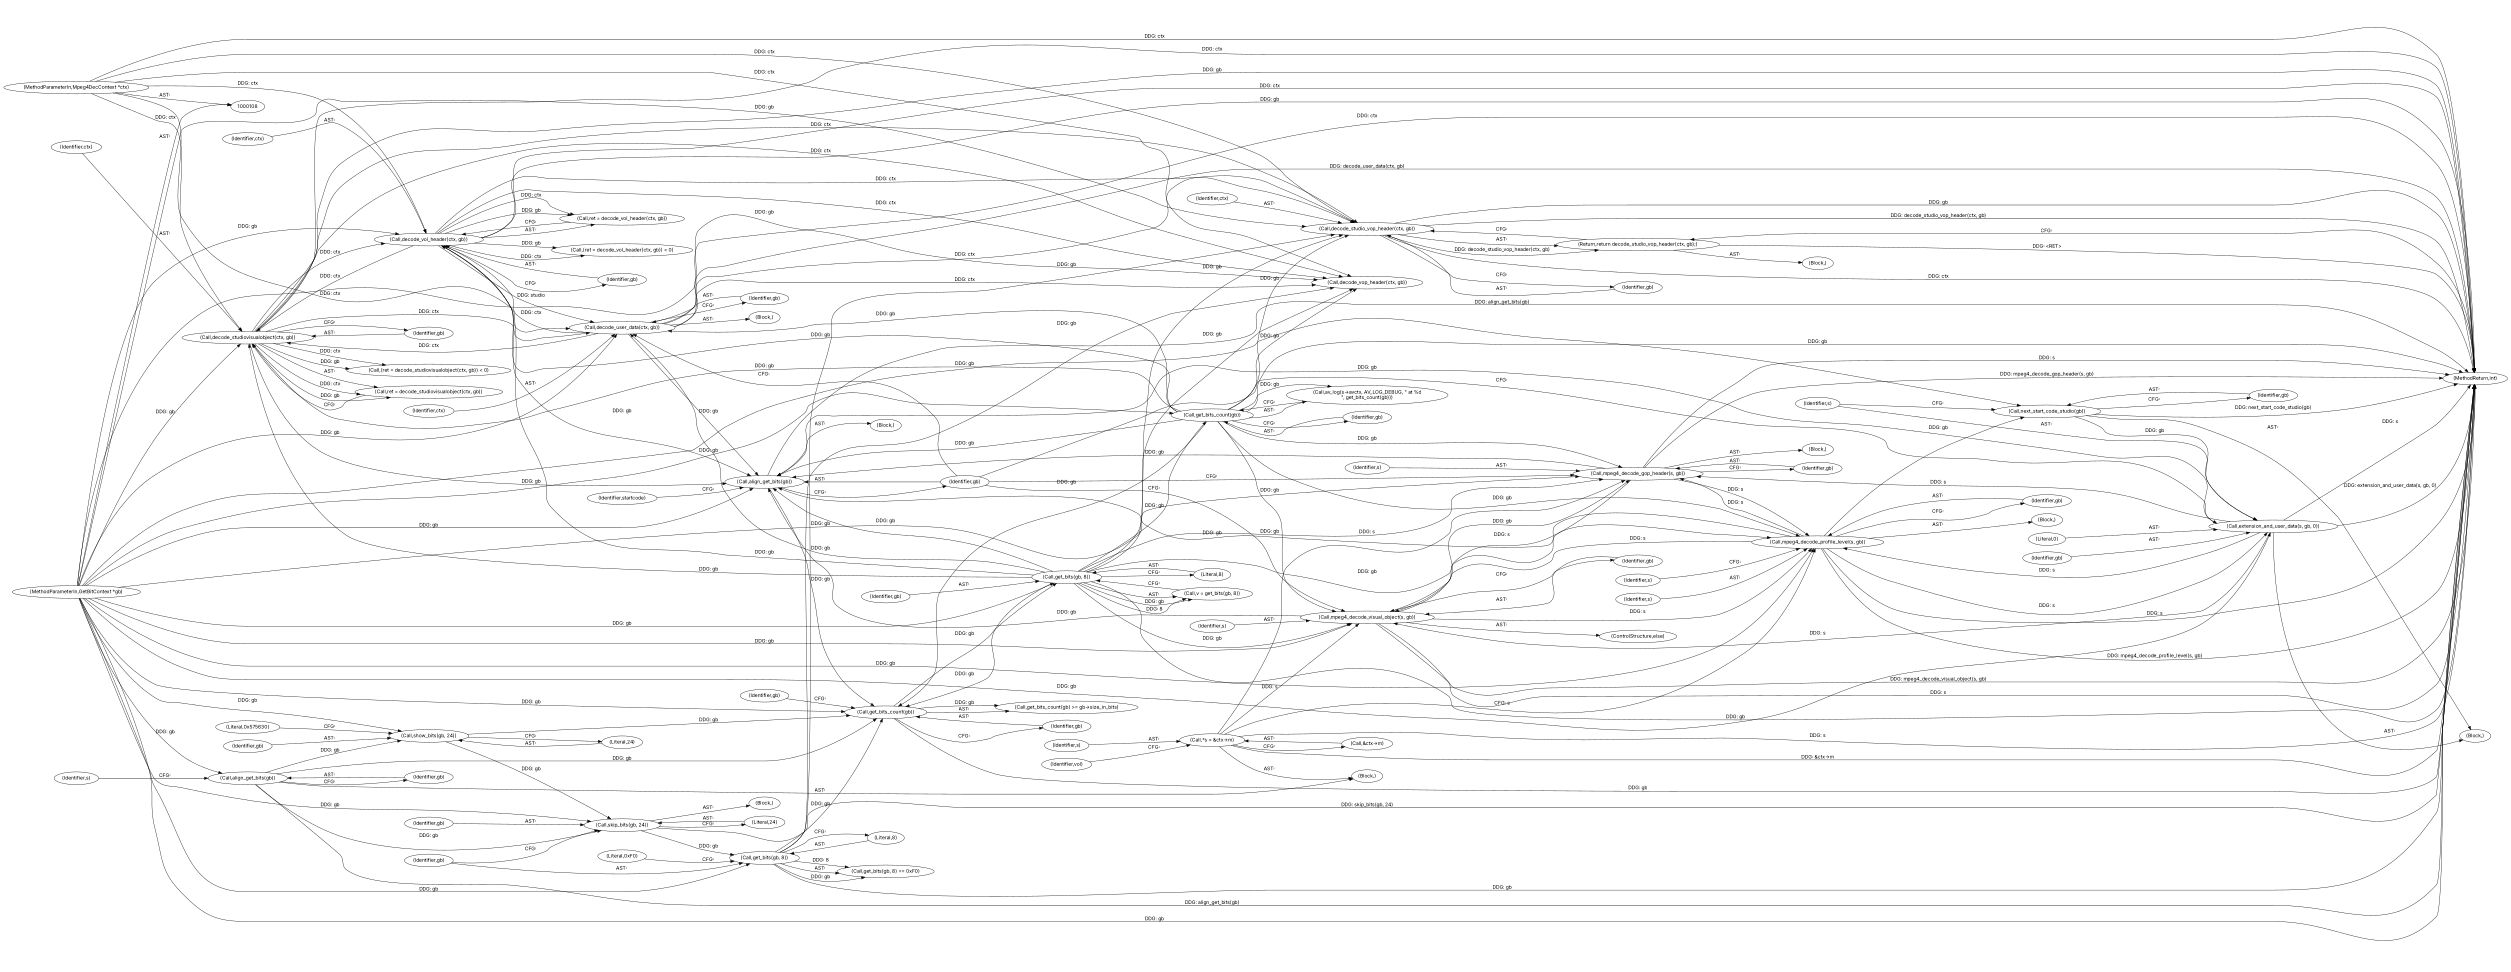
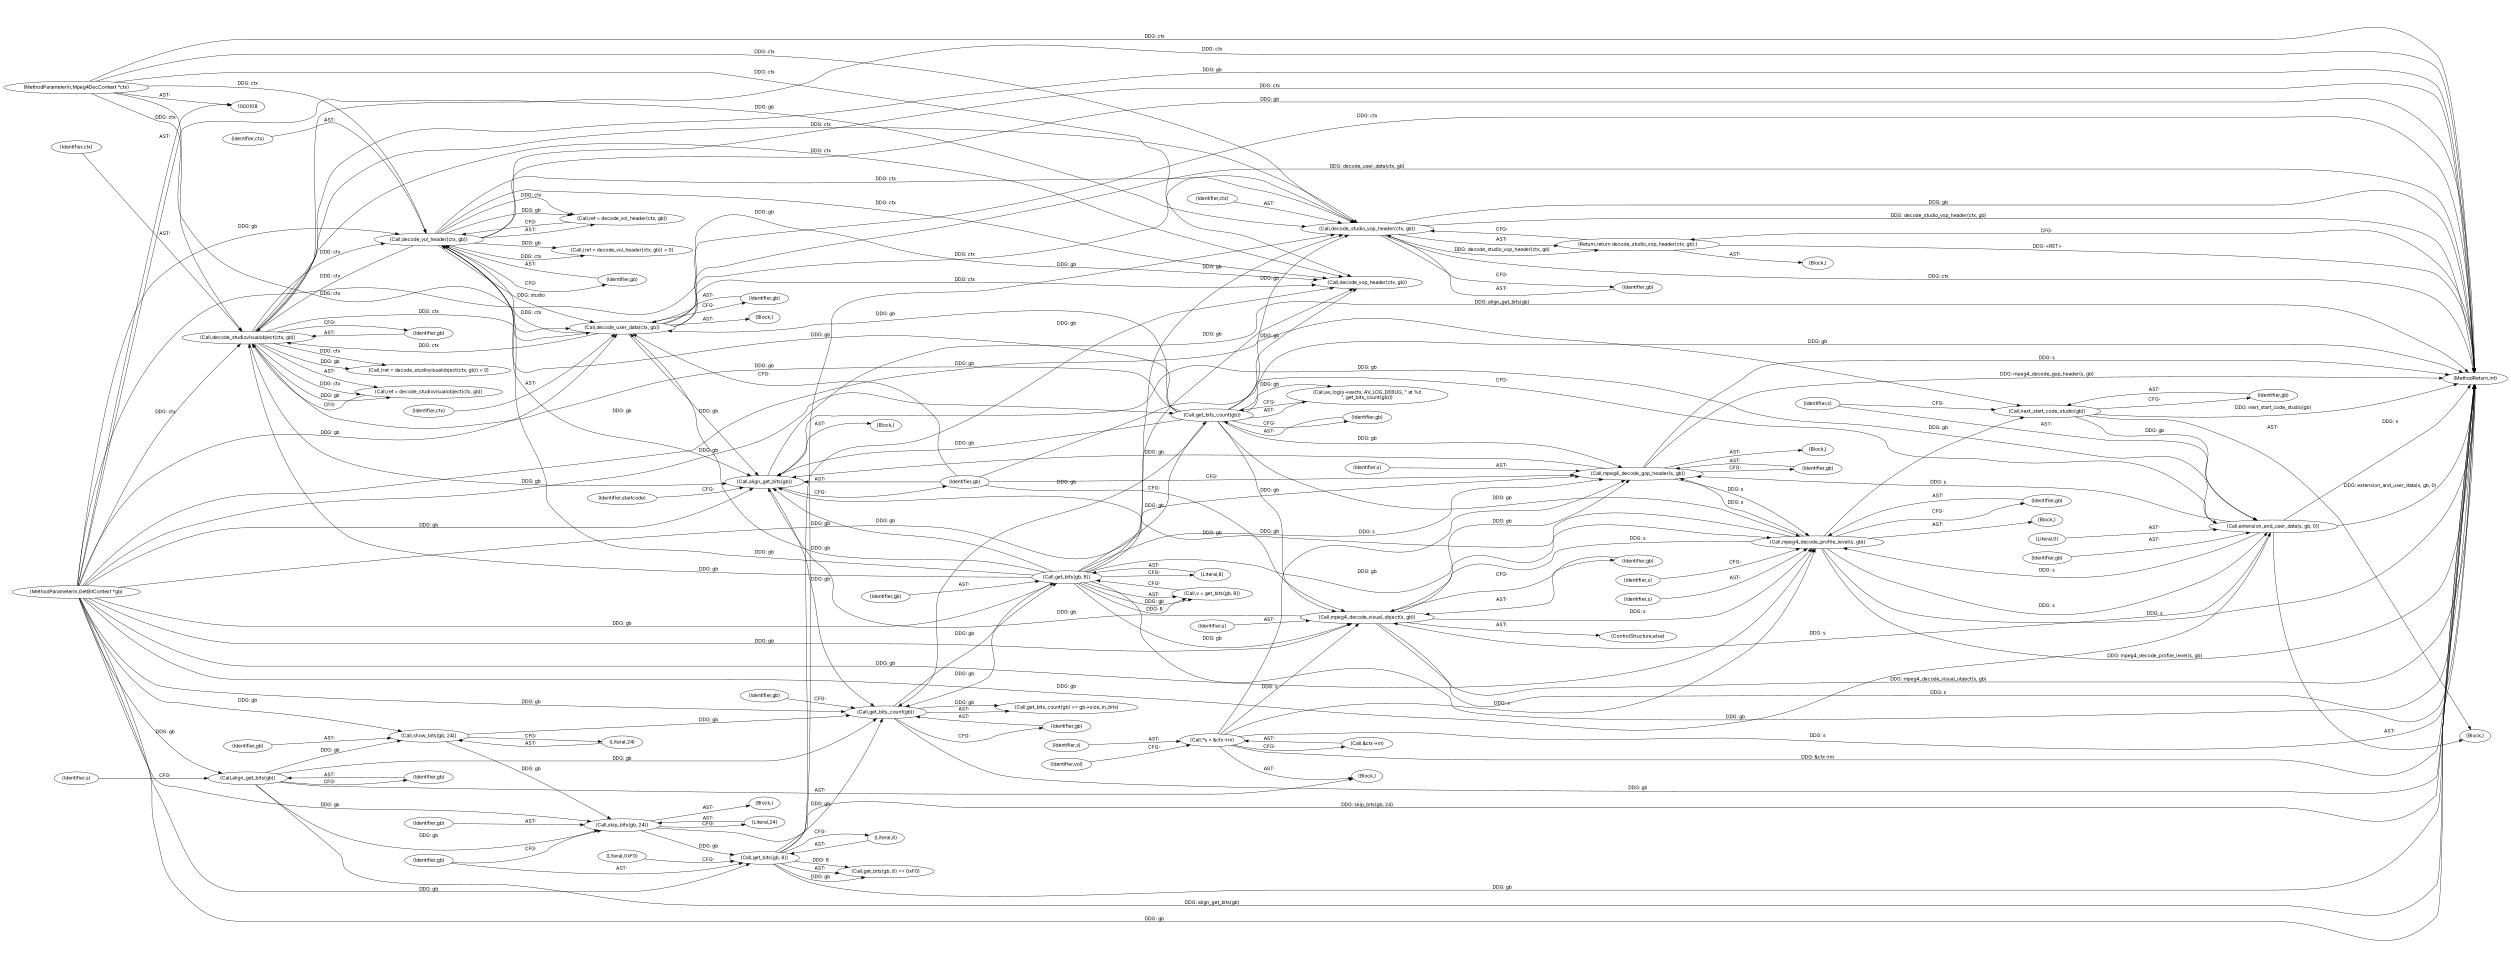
(165, 412) -> (165, 412)
(1524, 545) -> none
(1502, 703) -> (1502, 703)
(248, 727) -> none
